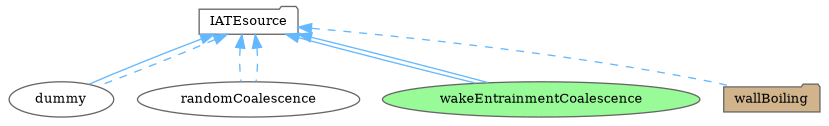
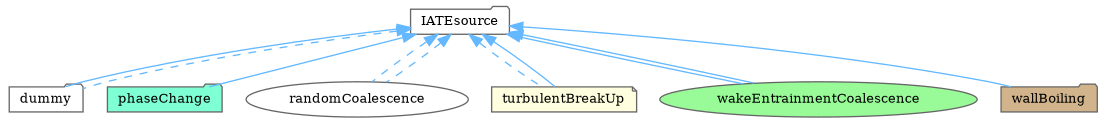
(524, 52) -> (768, 49)
(61, 99) -> (46, 99)
none -> (165, 99)
none -> (564, 99)
